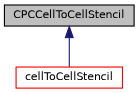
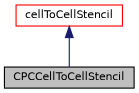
(69, 52) -> (69, 52)
